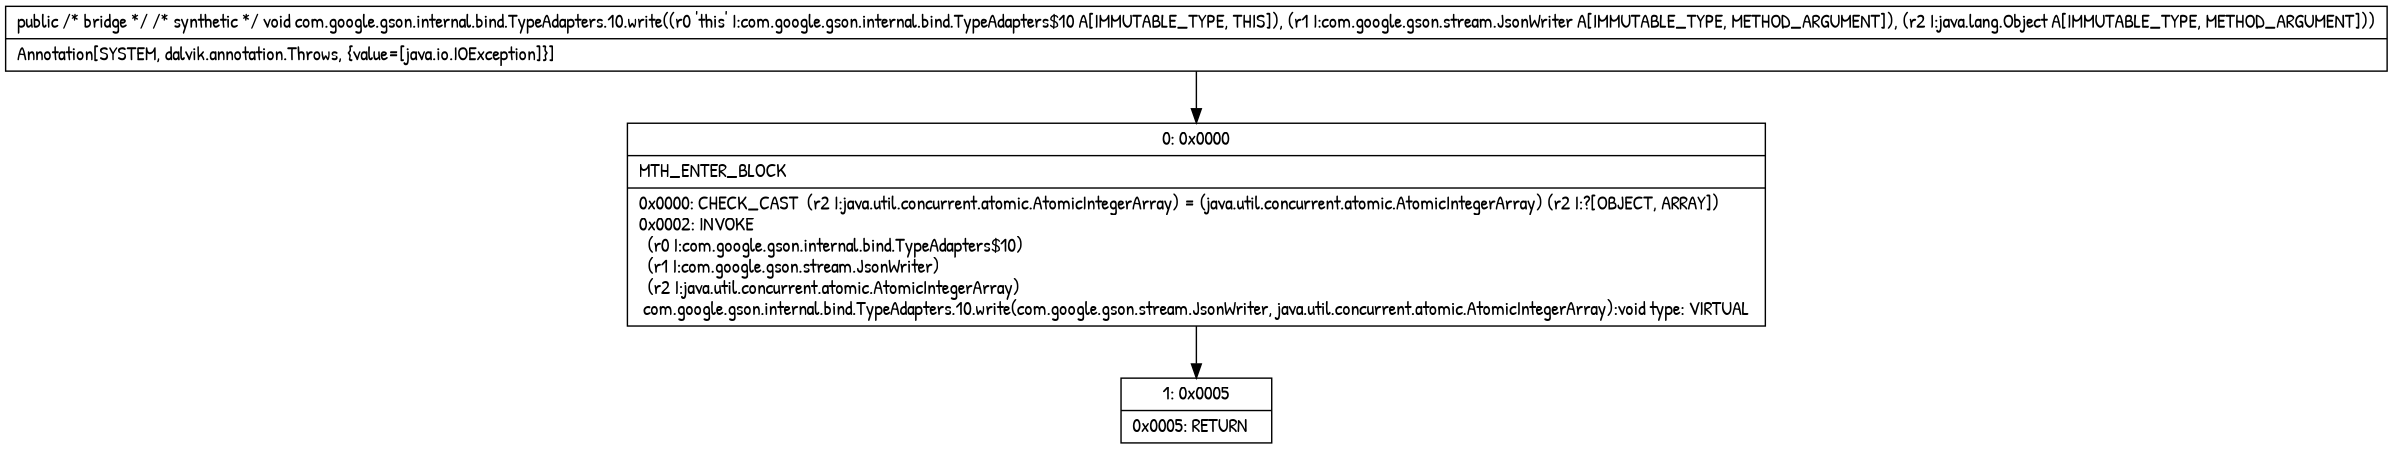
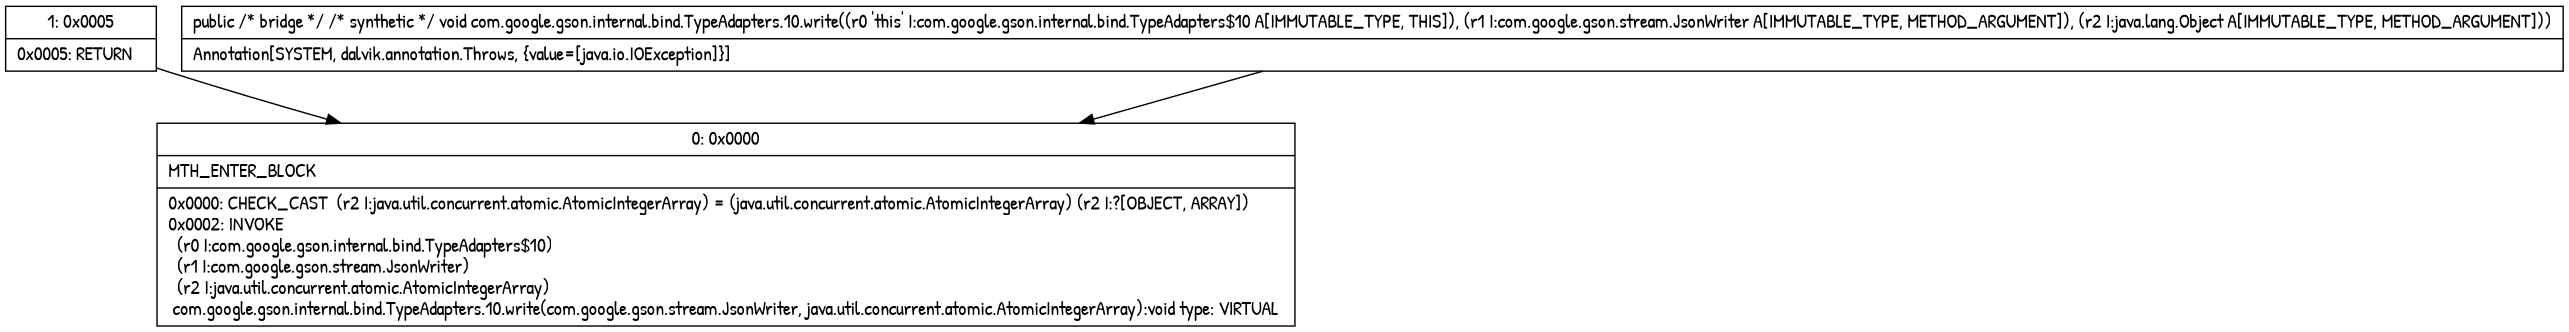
(1196, 345) -> (242, 94)
